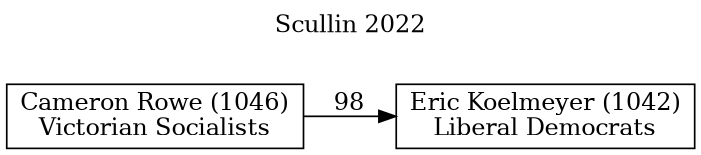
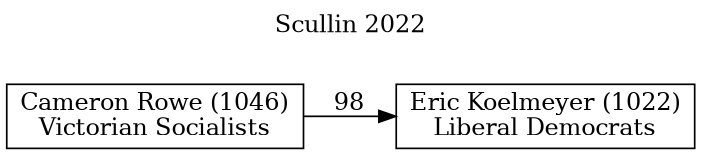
(545, 116) -> (545, 116)
